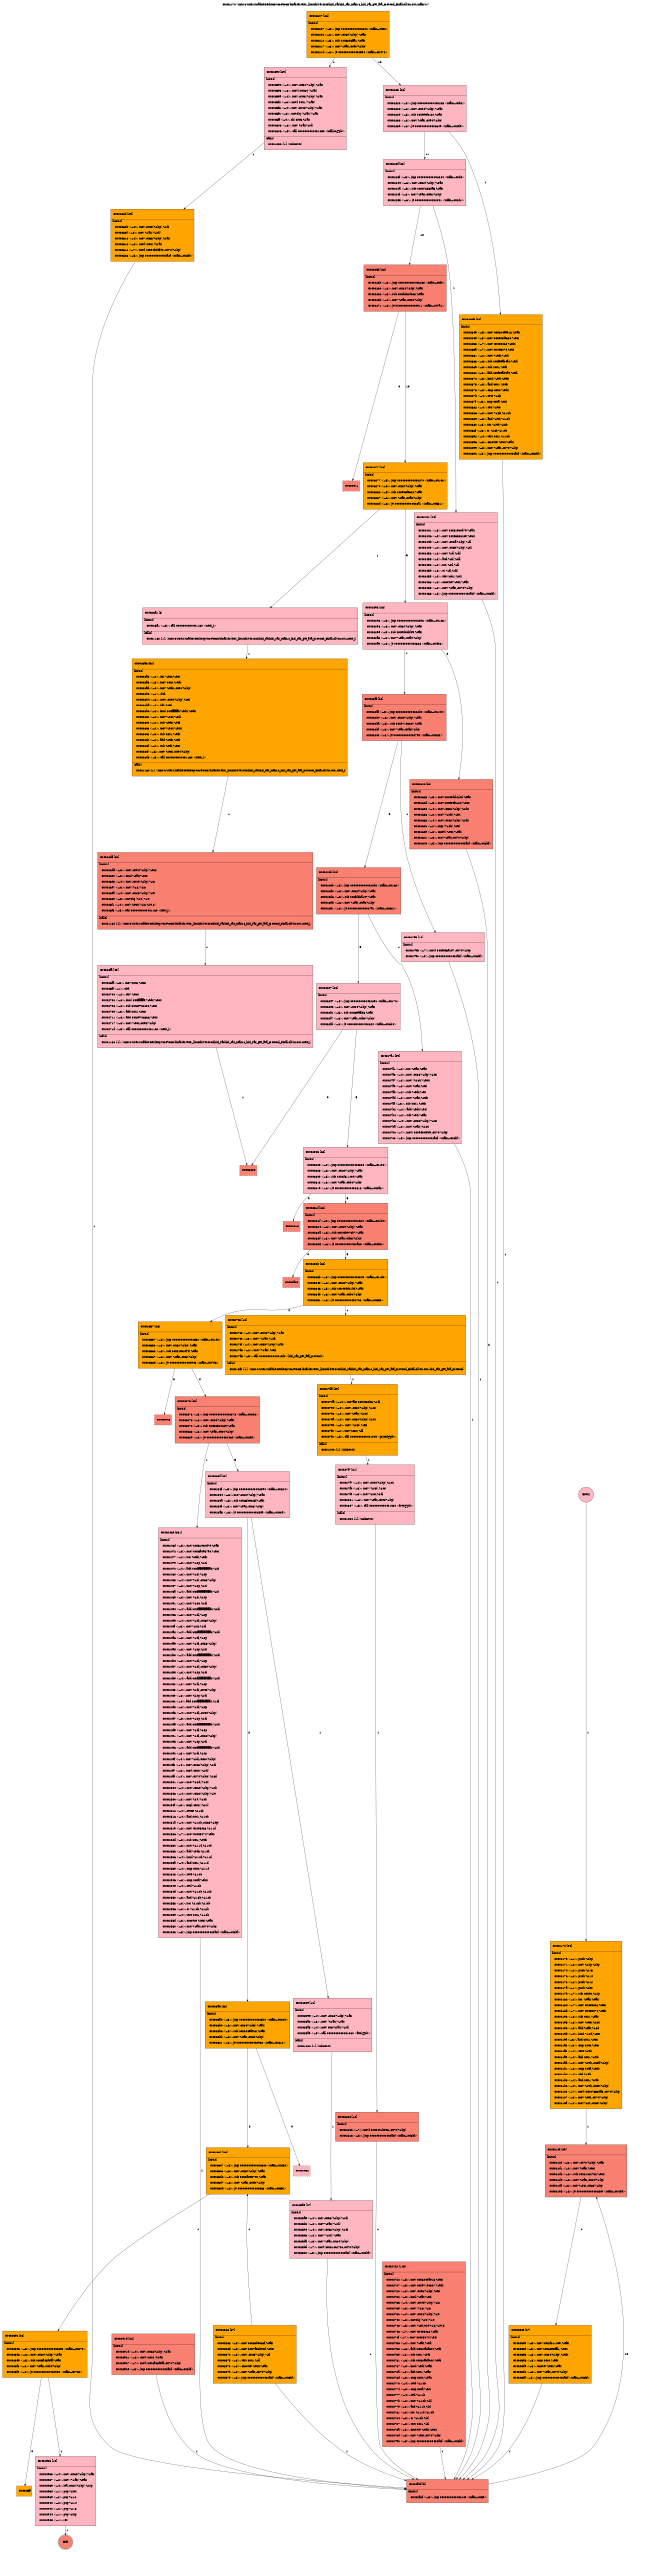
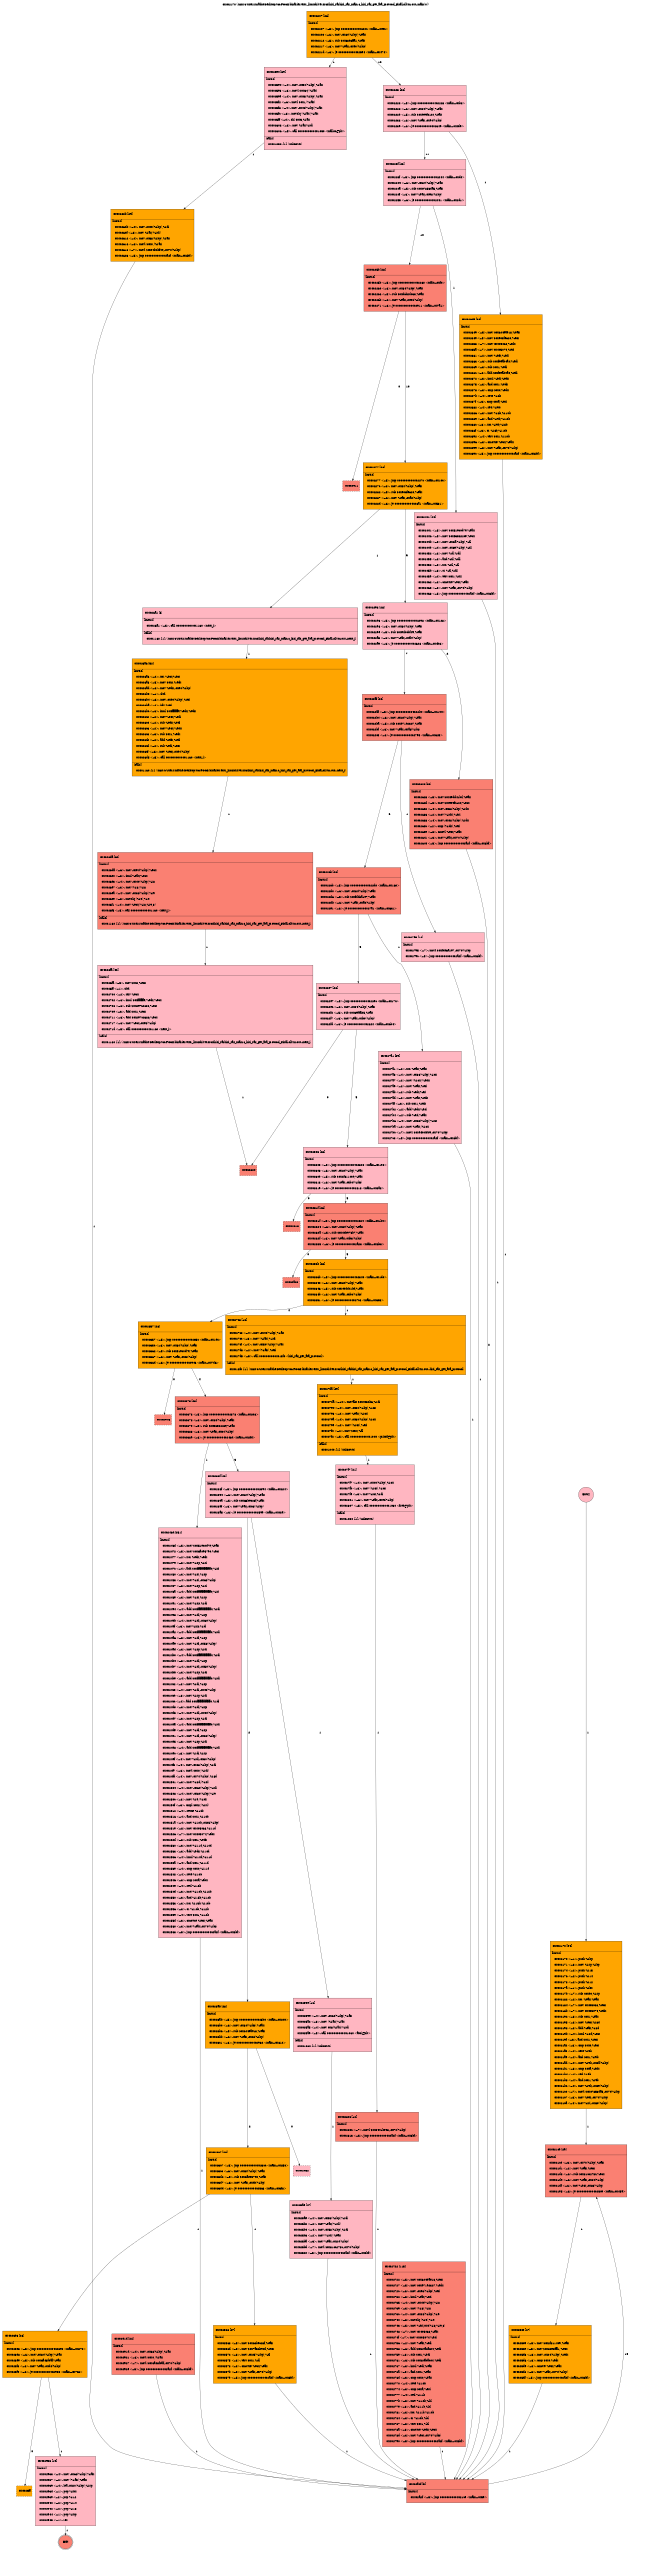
(247, 2261) -> (253, 2259)
